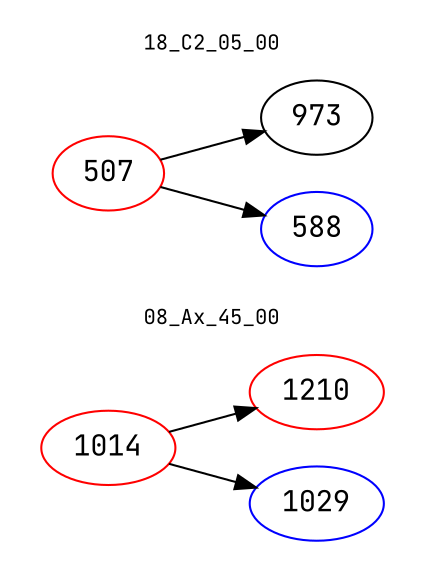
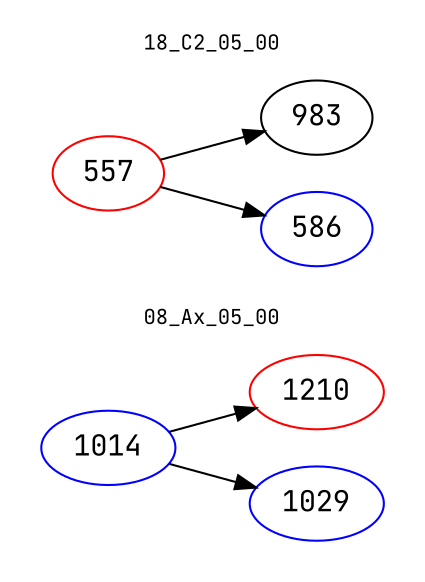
(317, 118) -> (317, 118)
(108, 173) -> (108, 173)
(317, 229) -> (317, 229)
(213, 319) -> (213, 319)
(108, 448) -> (108, 448)
